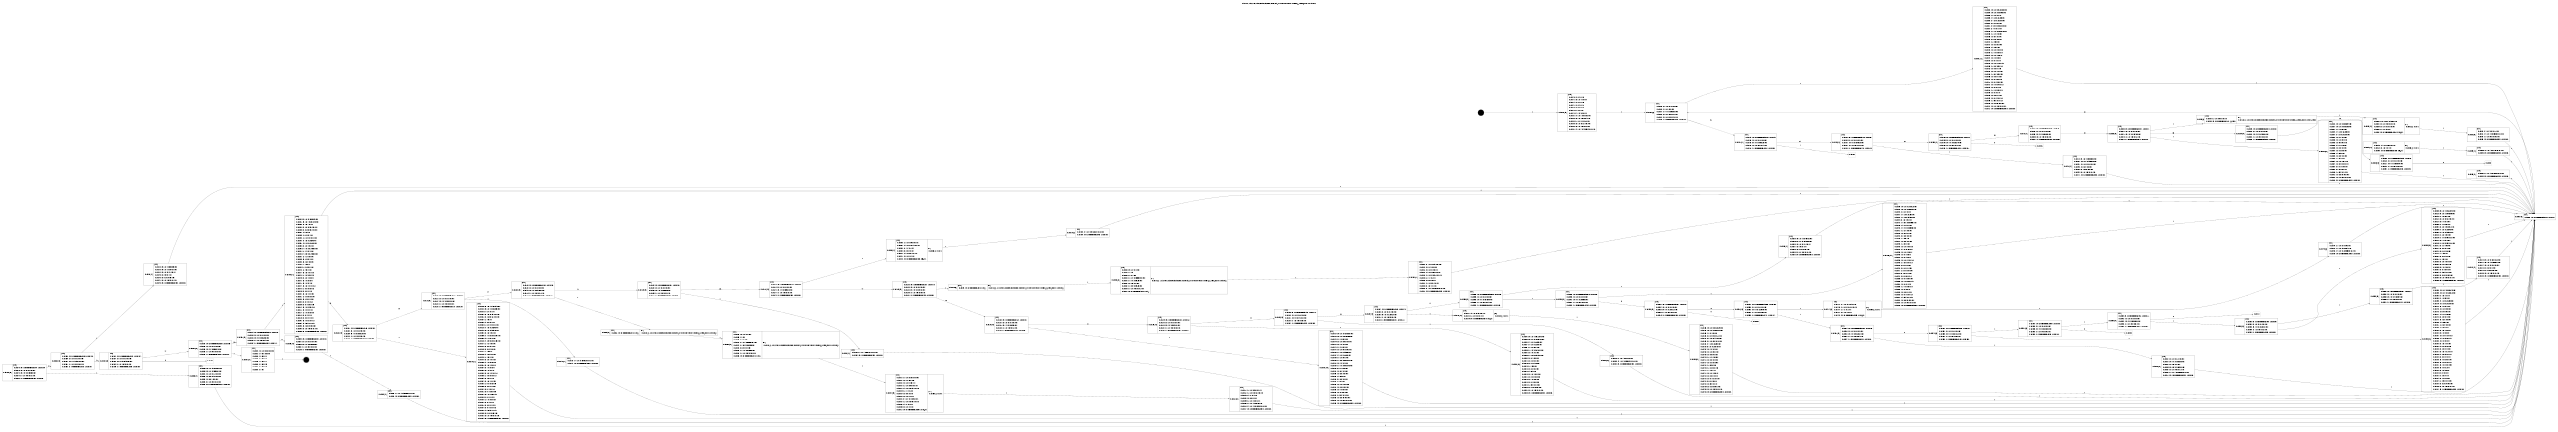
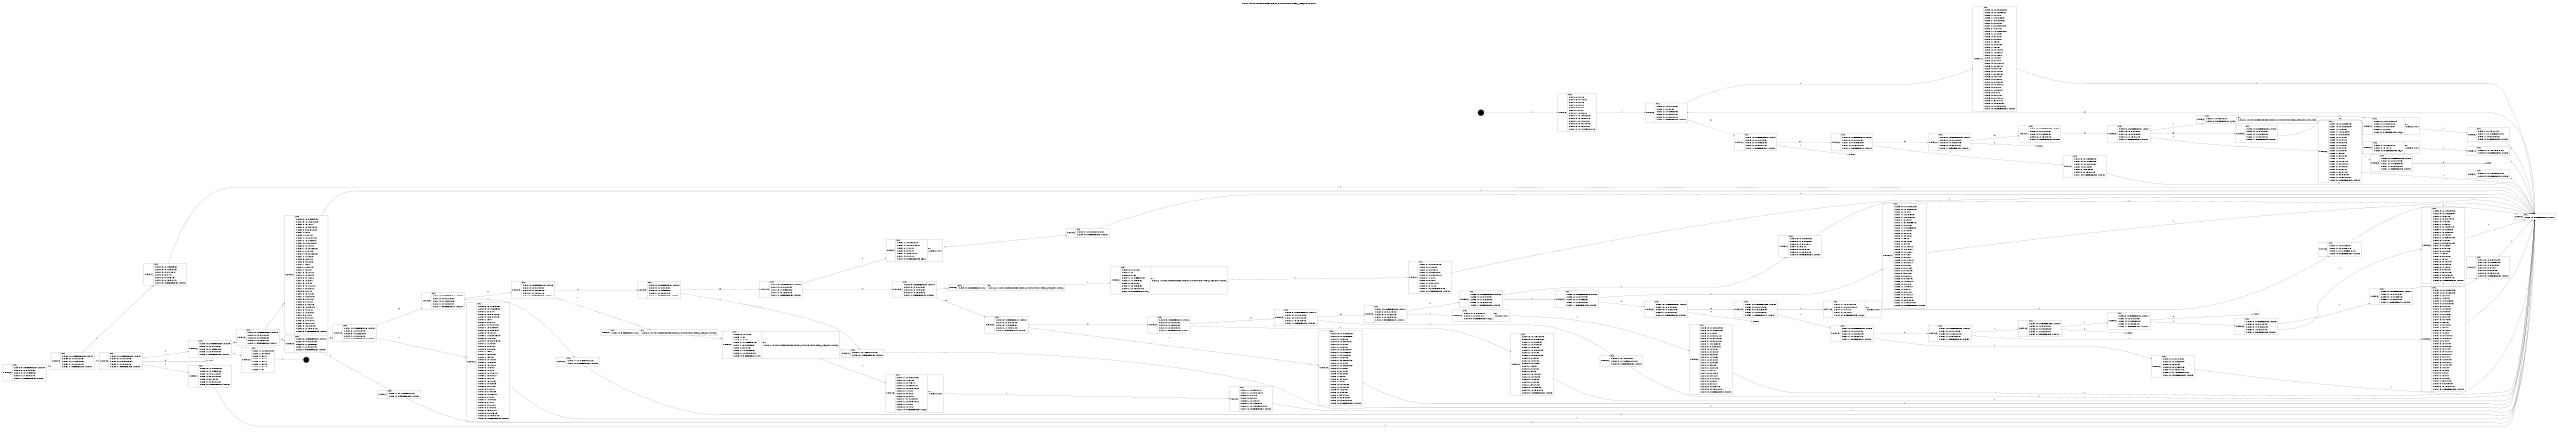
(338, 313) -> (330, 339)
(117, 374) -> (165, 369)
